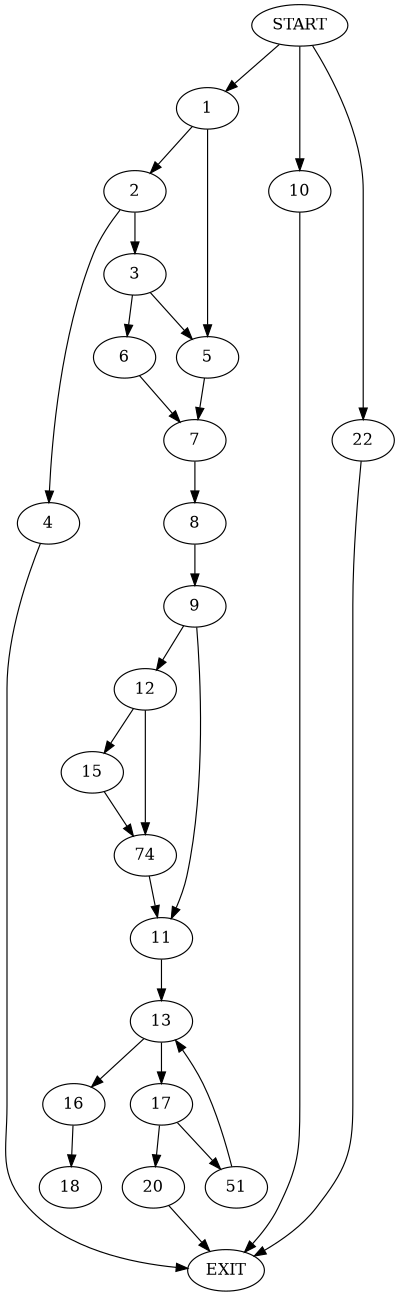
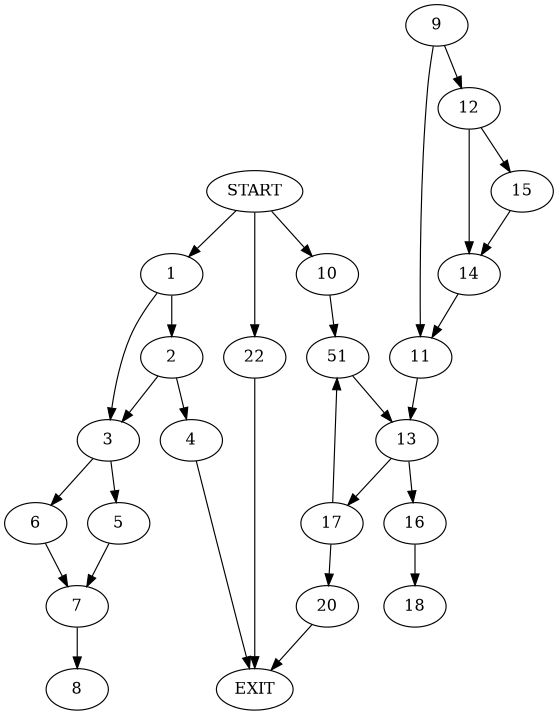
(208, 227) -> (126, 347)
(195, 559) -> none
(300, 734) -> (332, 310)
(145, 855) -> (469, 274)
